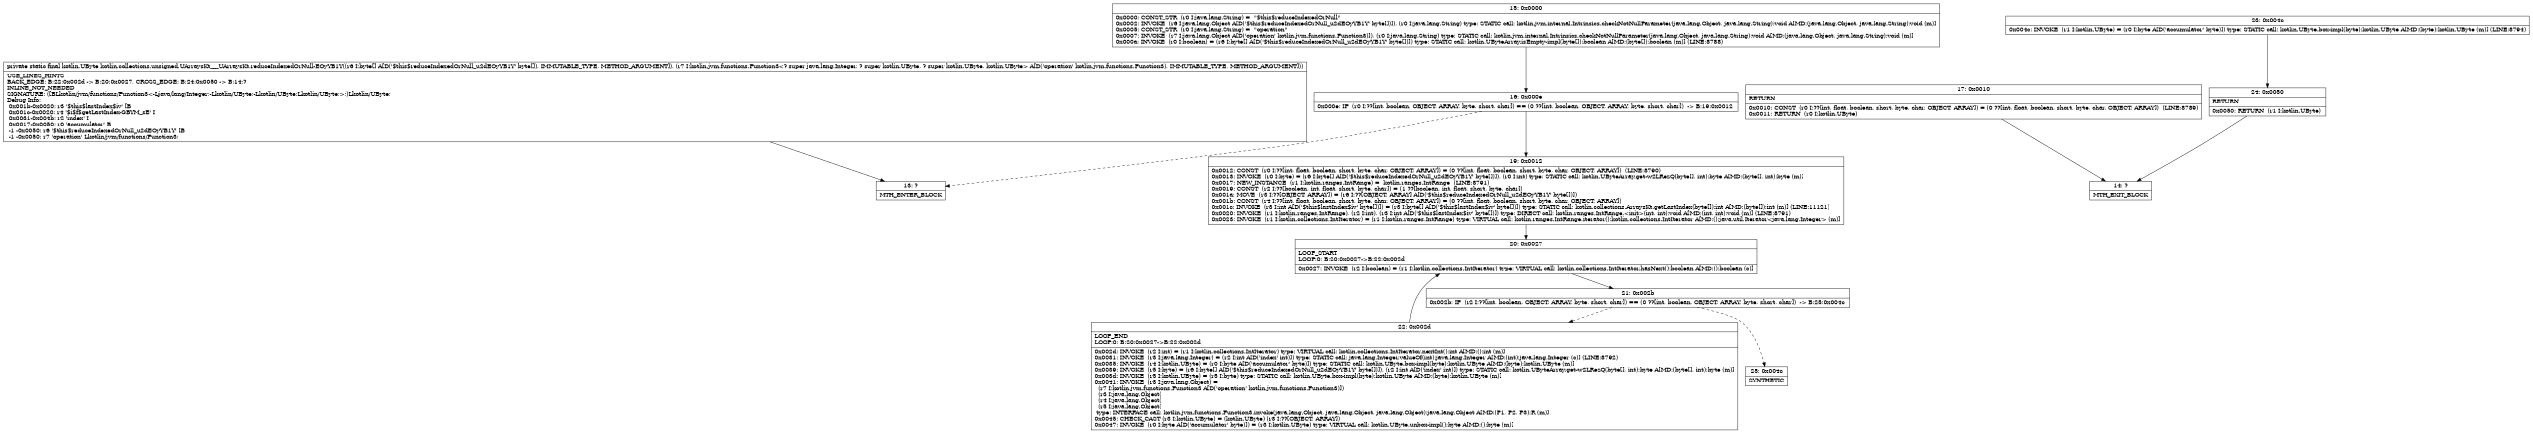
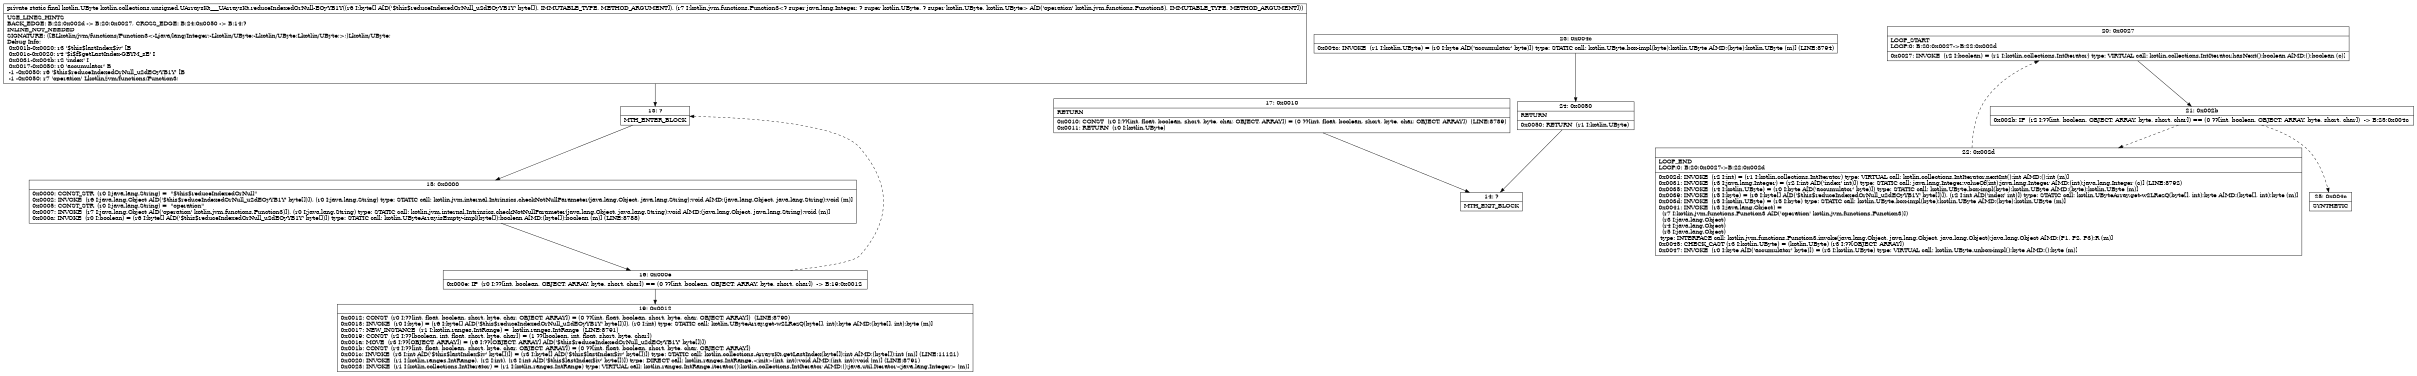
none -> (566, 152)
(1526, 230) -> none
(1417, 296) -> (1989, 95)
